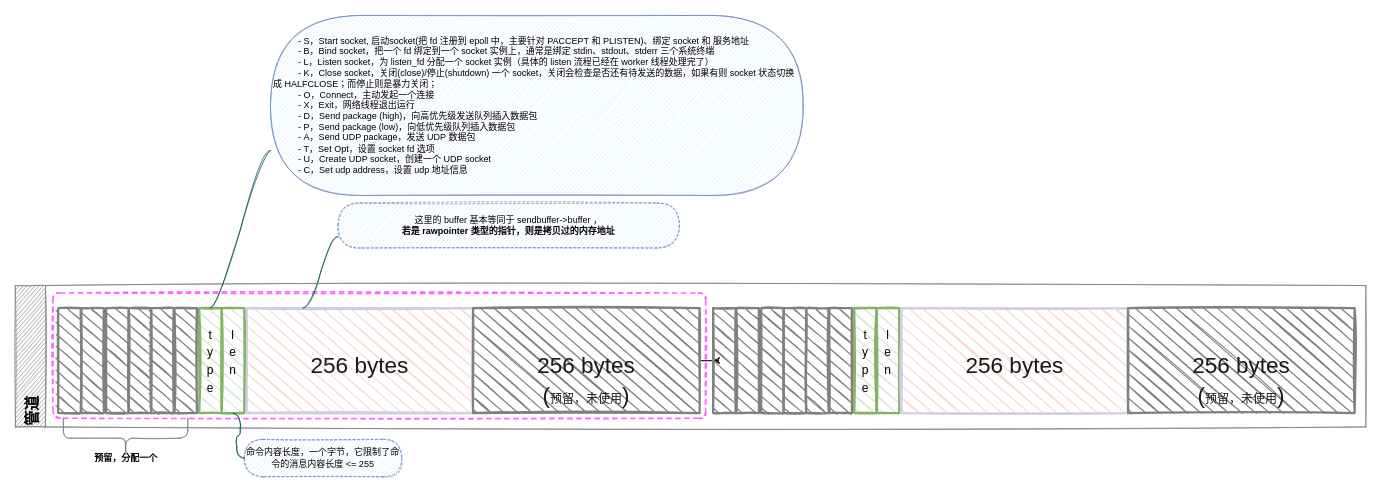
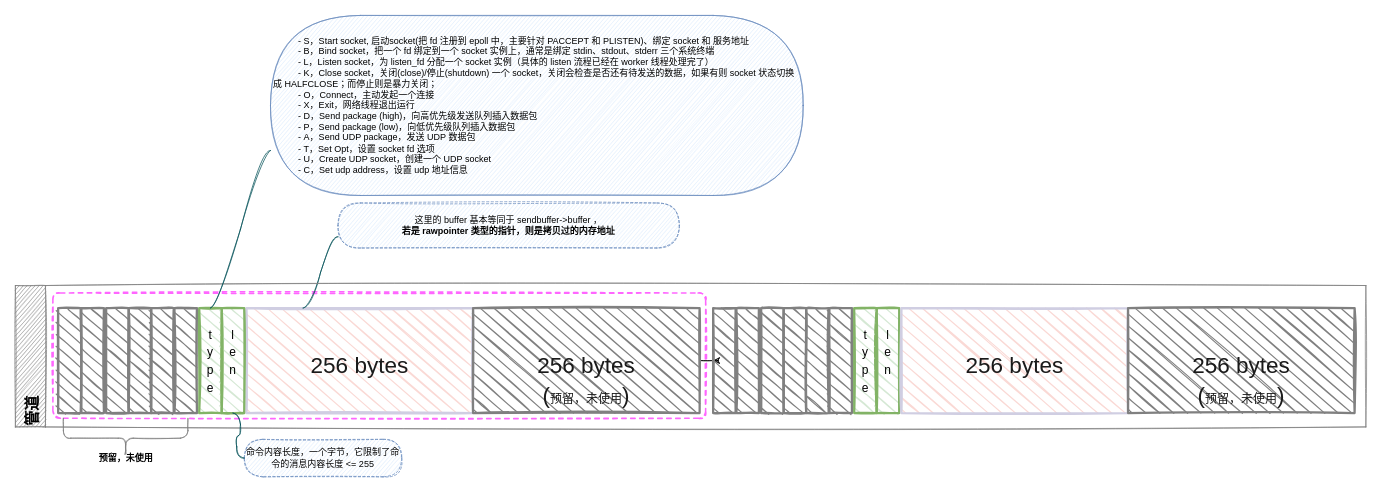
(126, 458) -> (126, 458)
